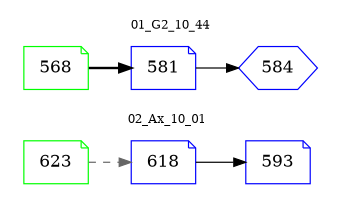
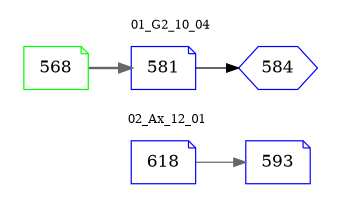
(171, 26) -> (171, 26)
(104, 68) -> (104, 68)
(167, 120) -> (167, 120)
(56, 162) -> none
(215, 162) -> (215, 162)
